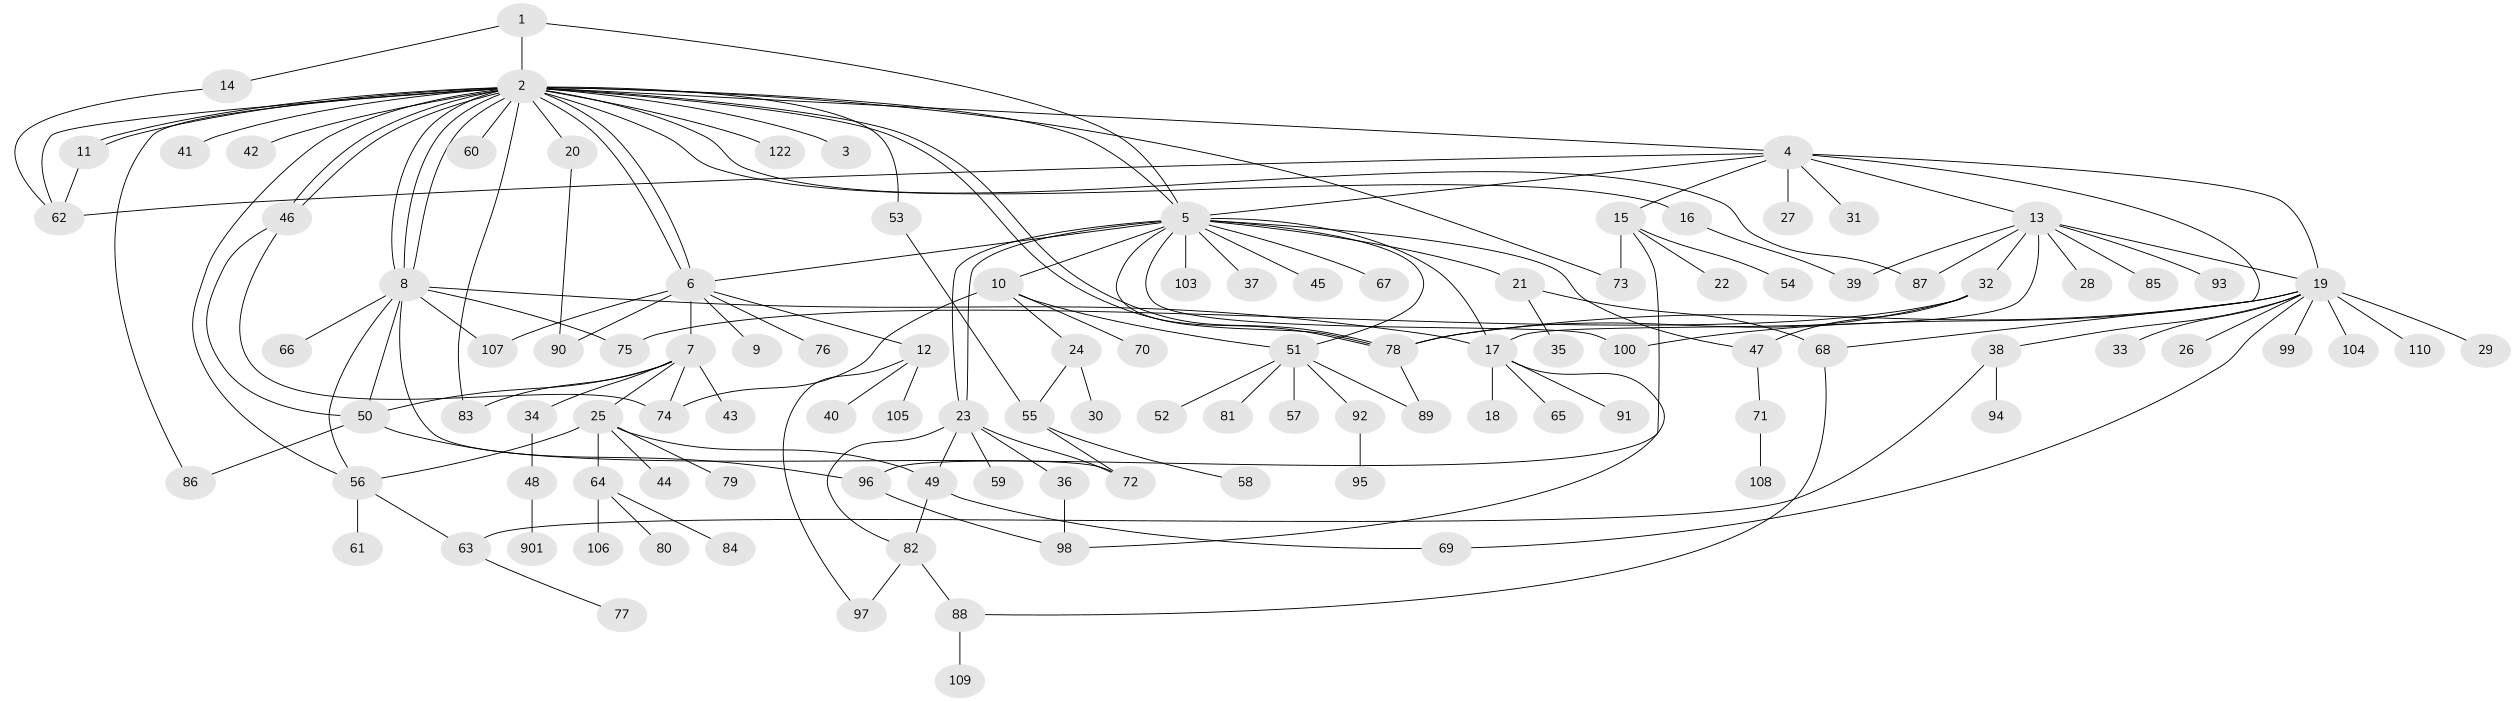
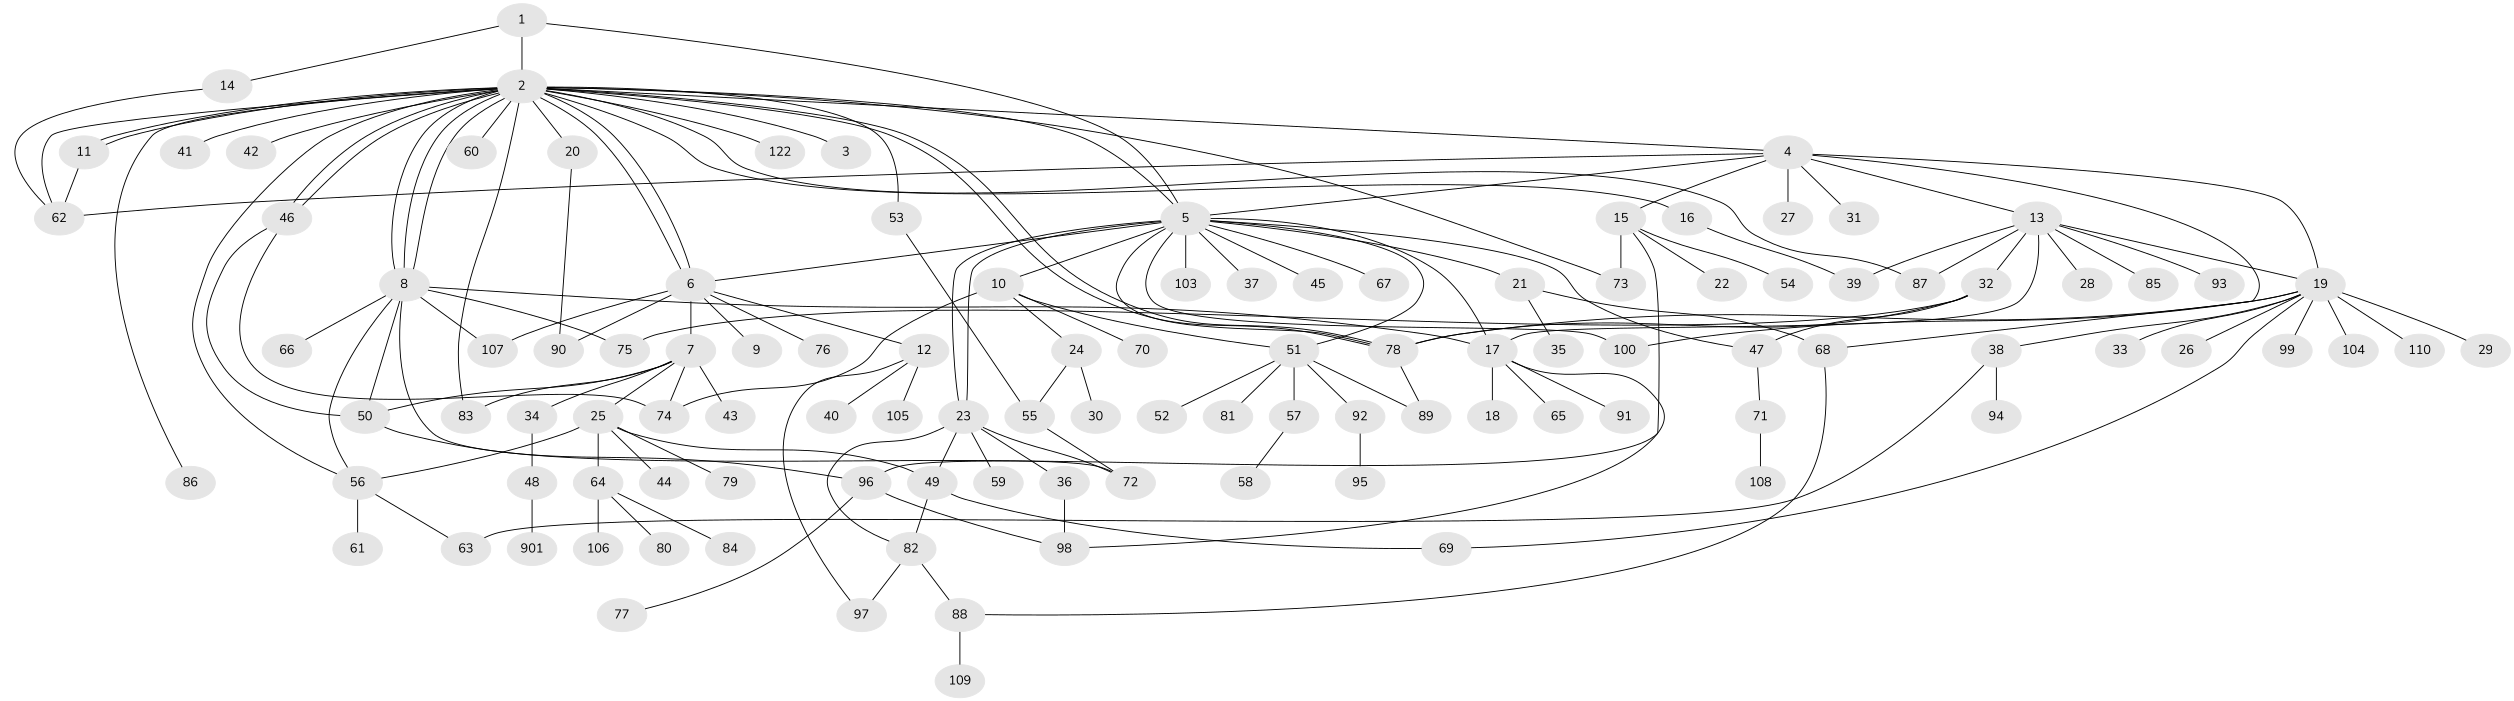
(278, 450) -> none
(1134, 456) -> (1270, 450)
(543, 584) -> (757, 569)
